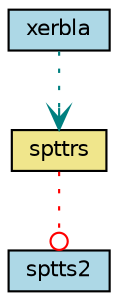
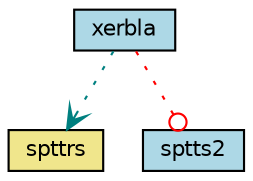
(59, 202) -> (155, 83)
